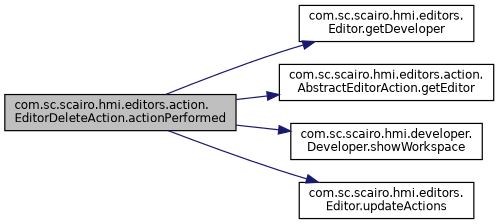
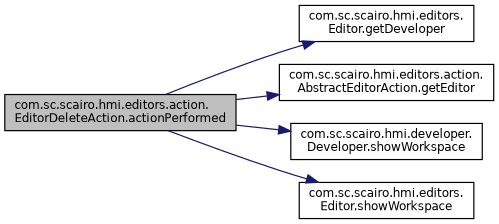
(387, 200) -> (387, 200)
